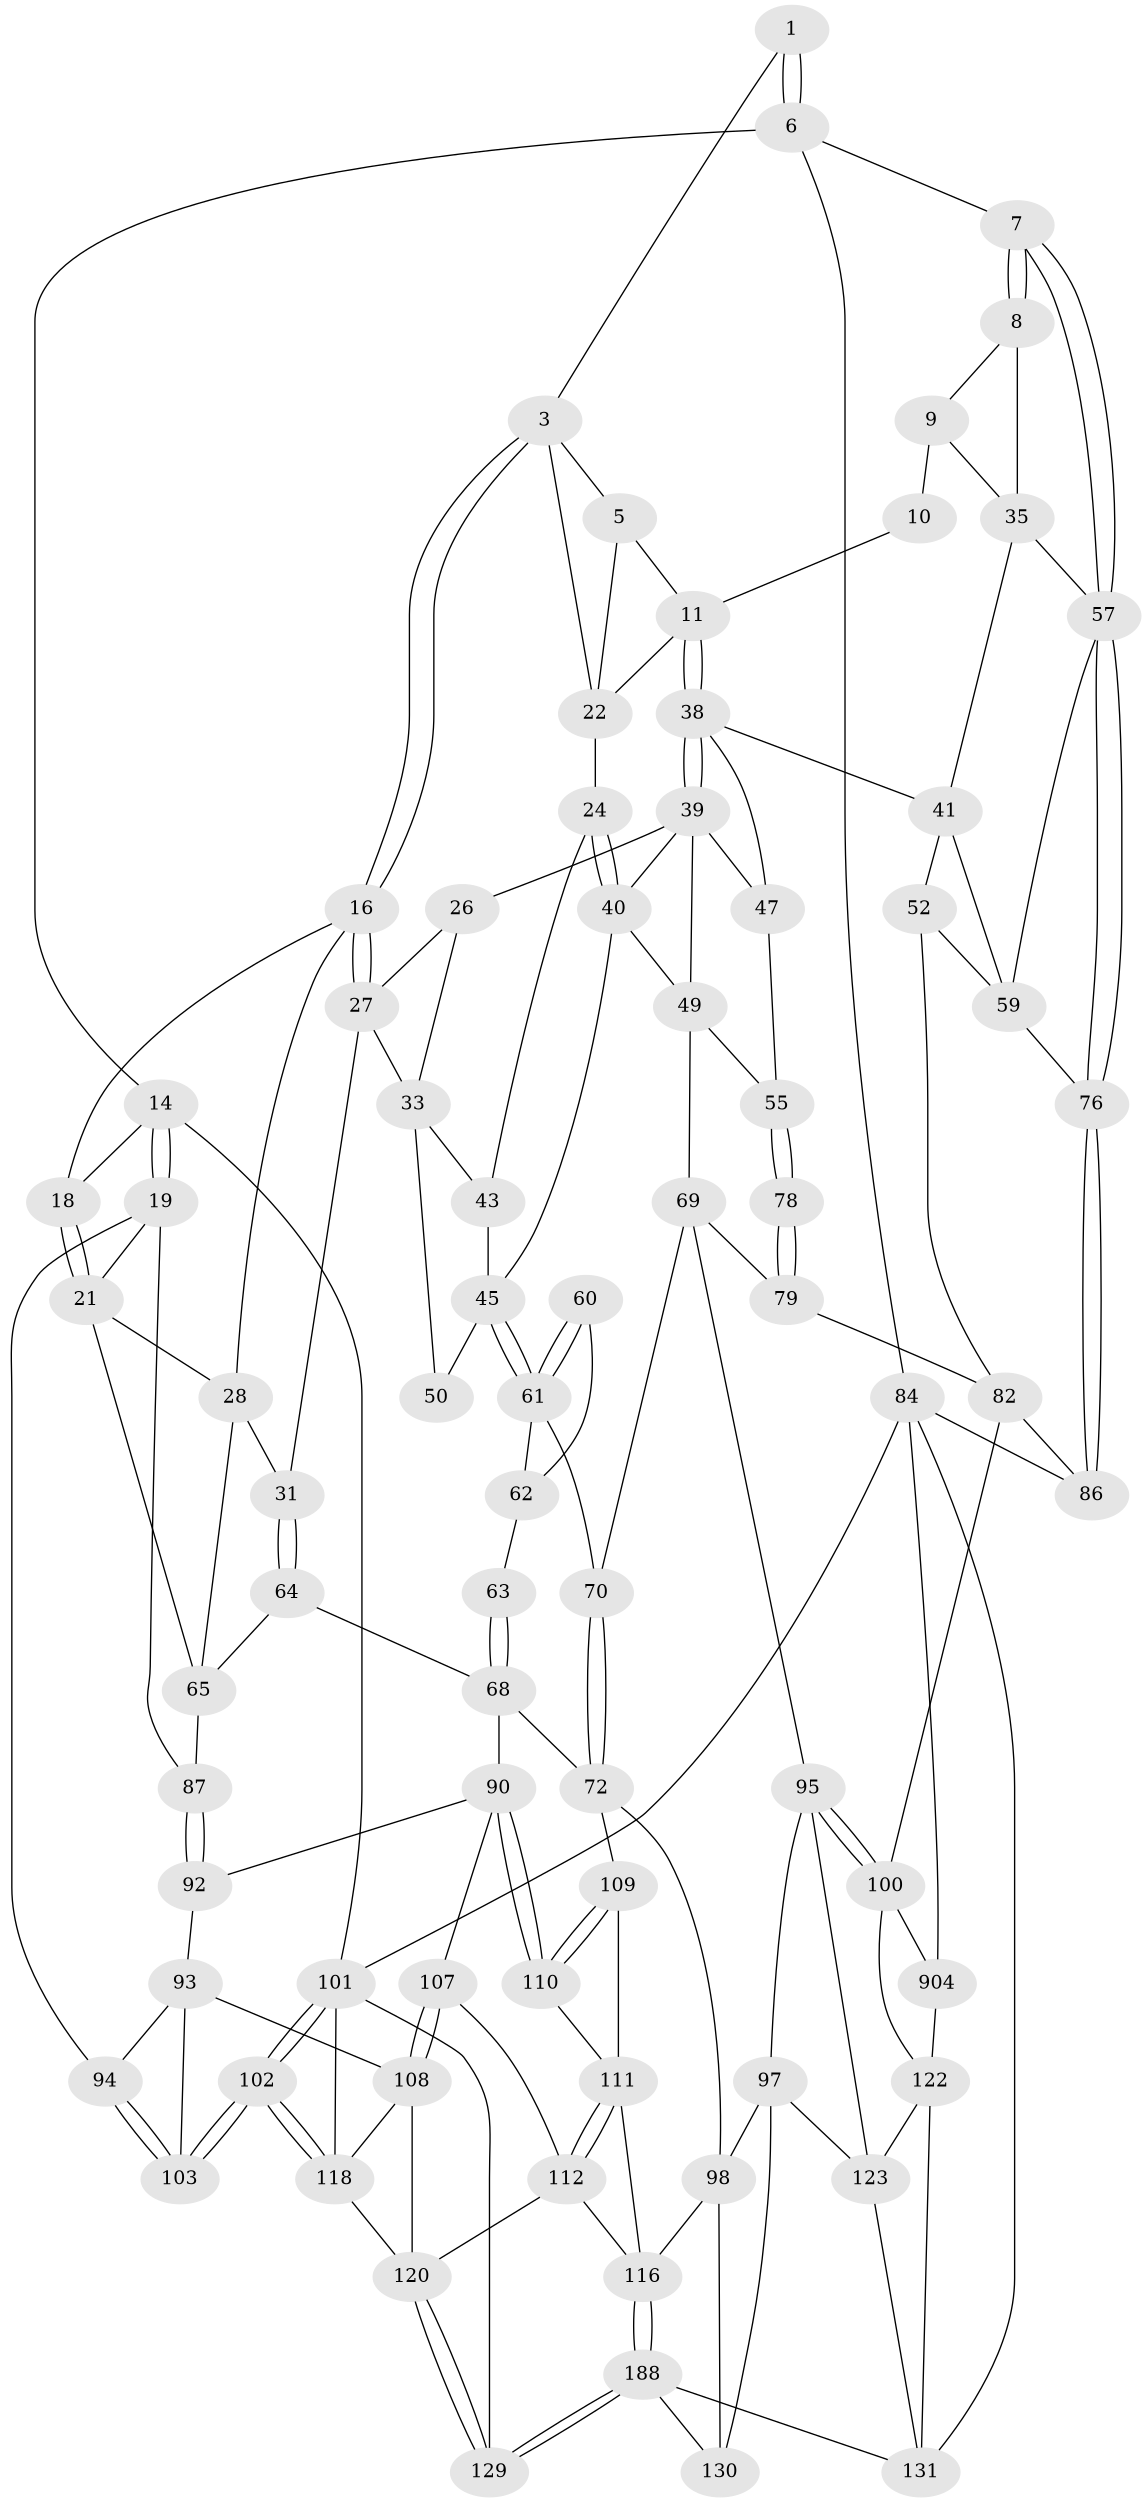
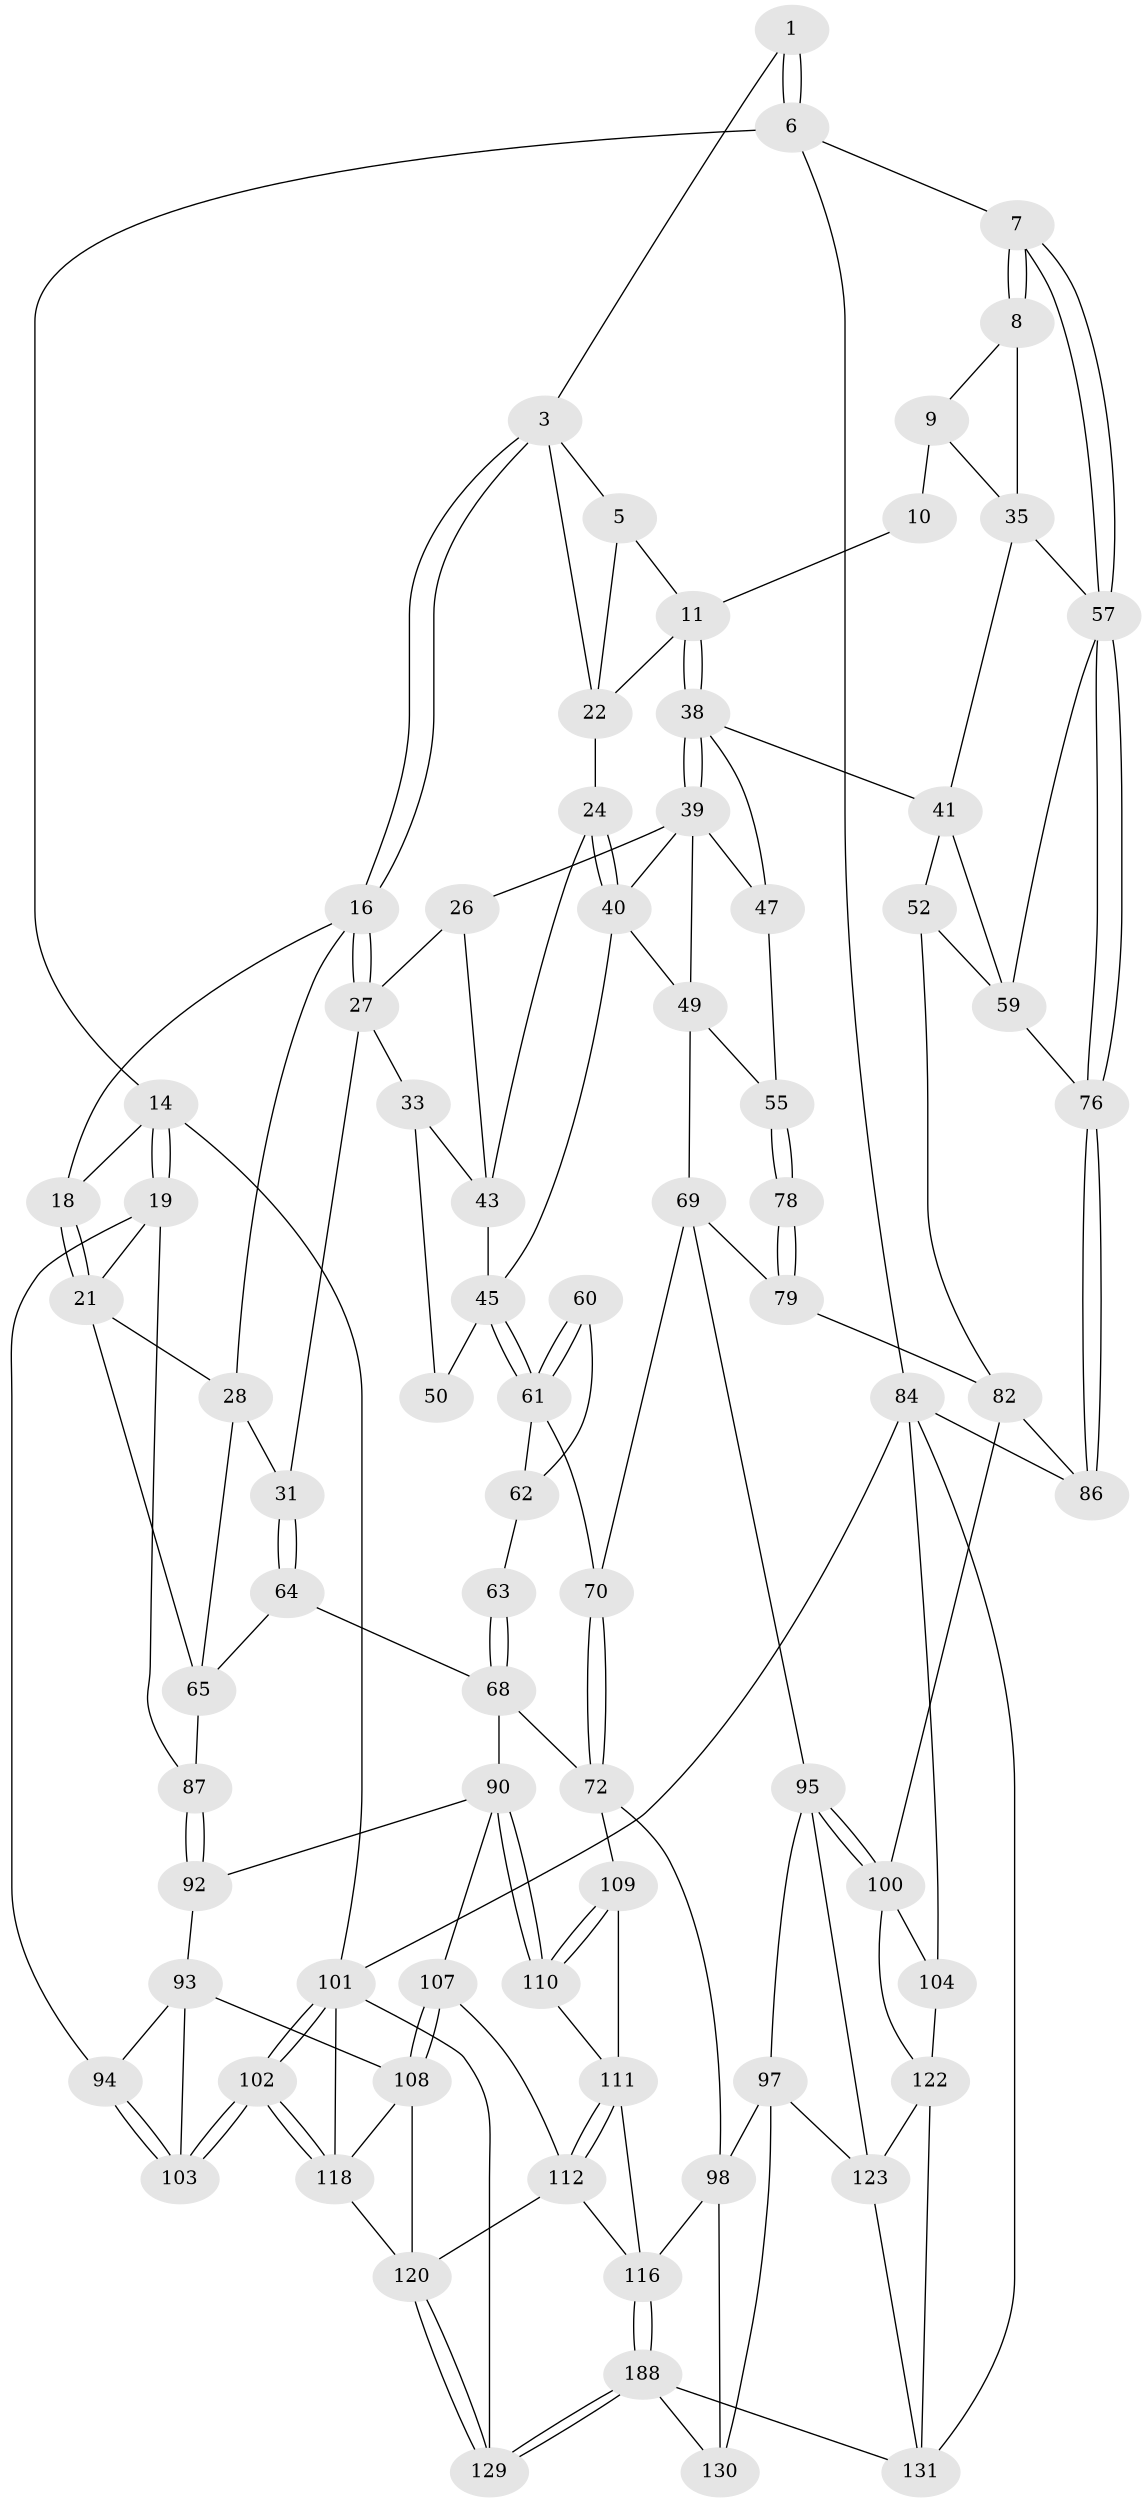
(438, 1007) -> (475, 1056)
(937, 1984) -> (937, 1984)
